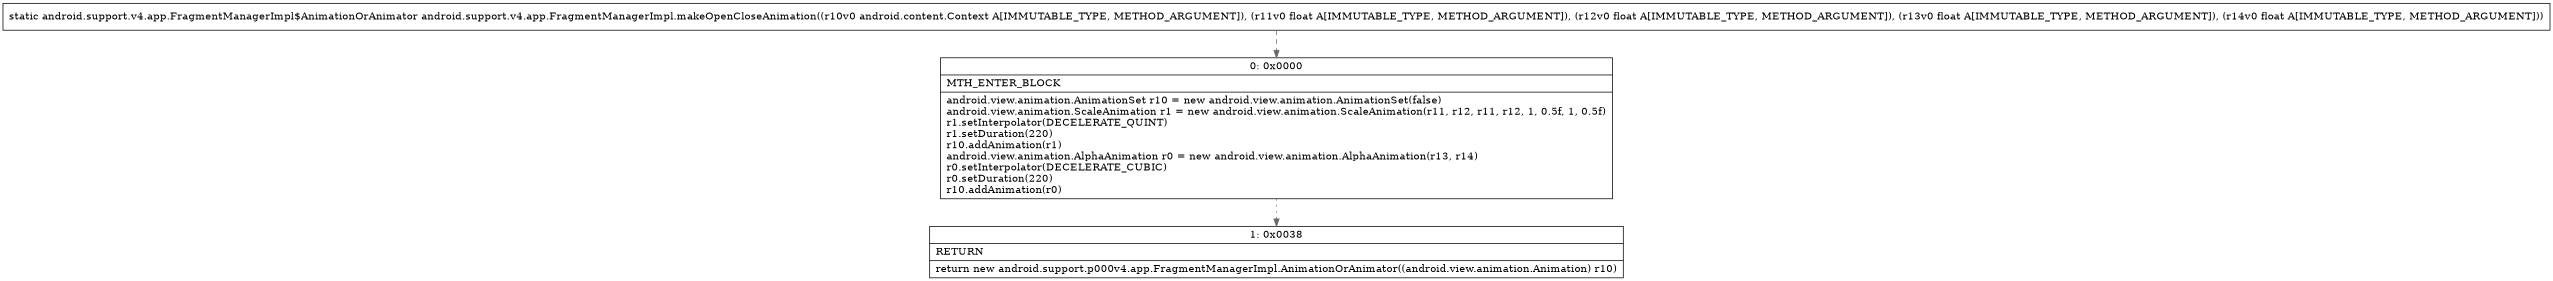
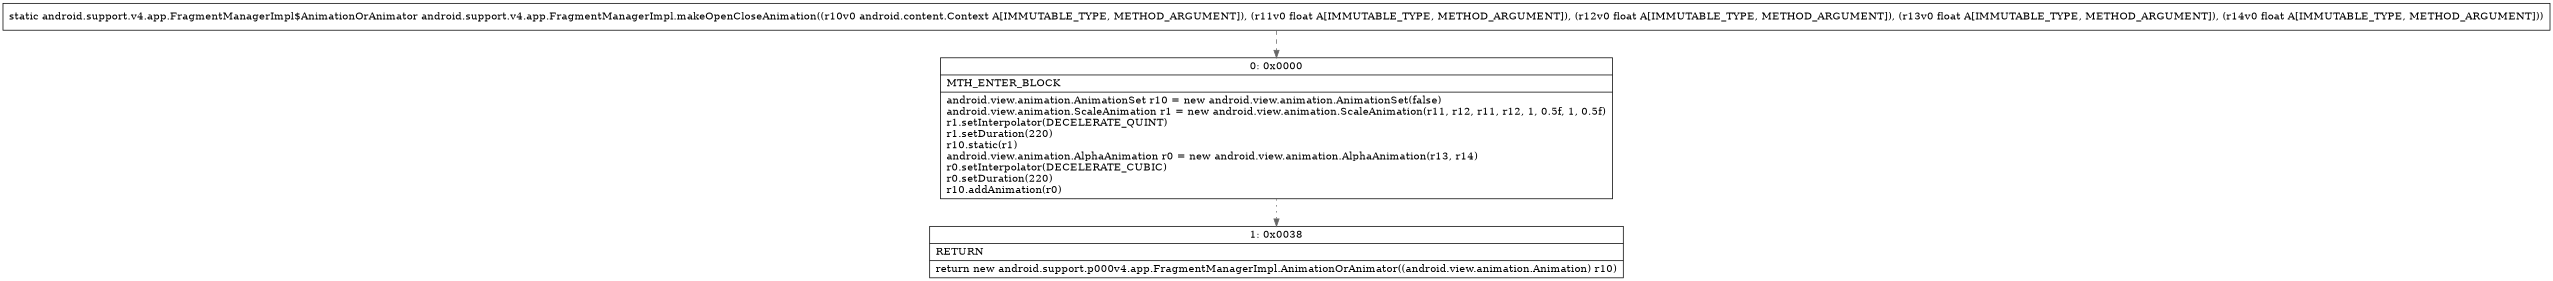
(1004, 145) -> (982, 145)
